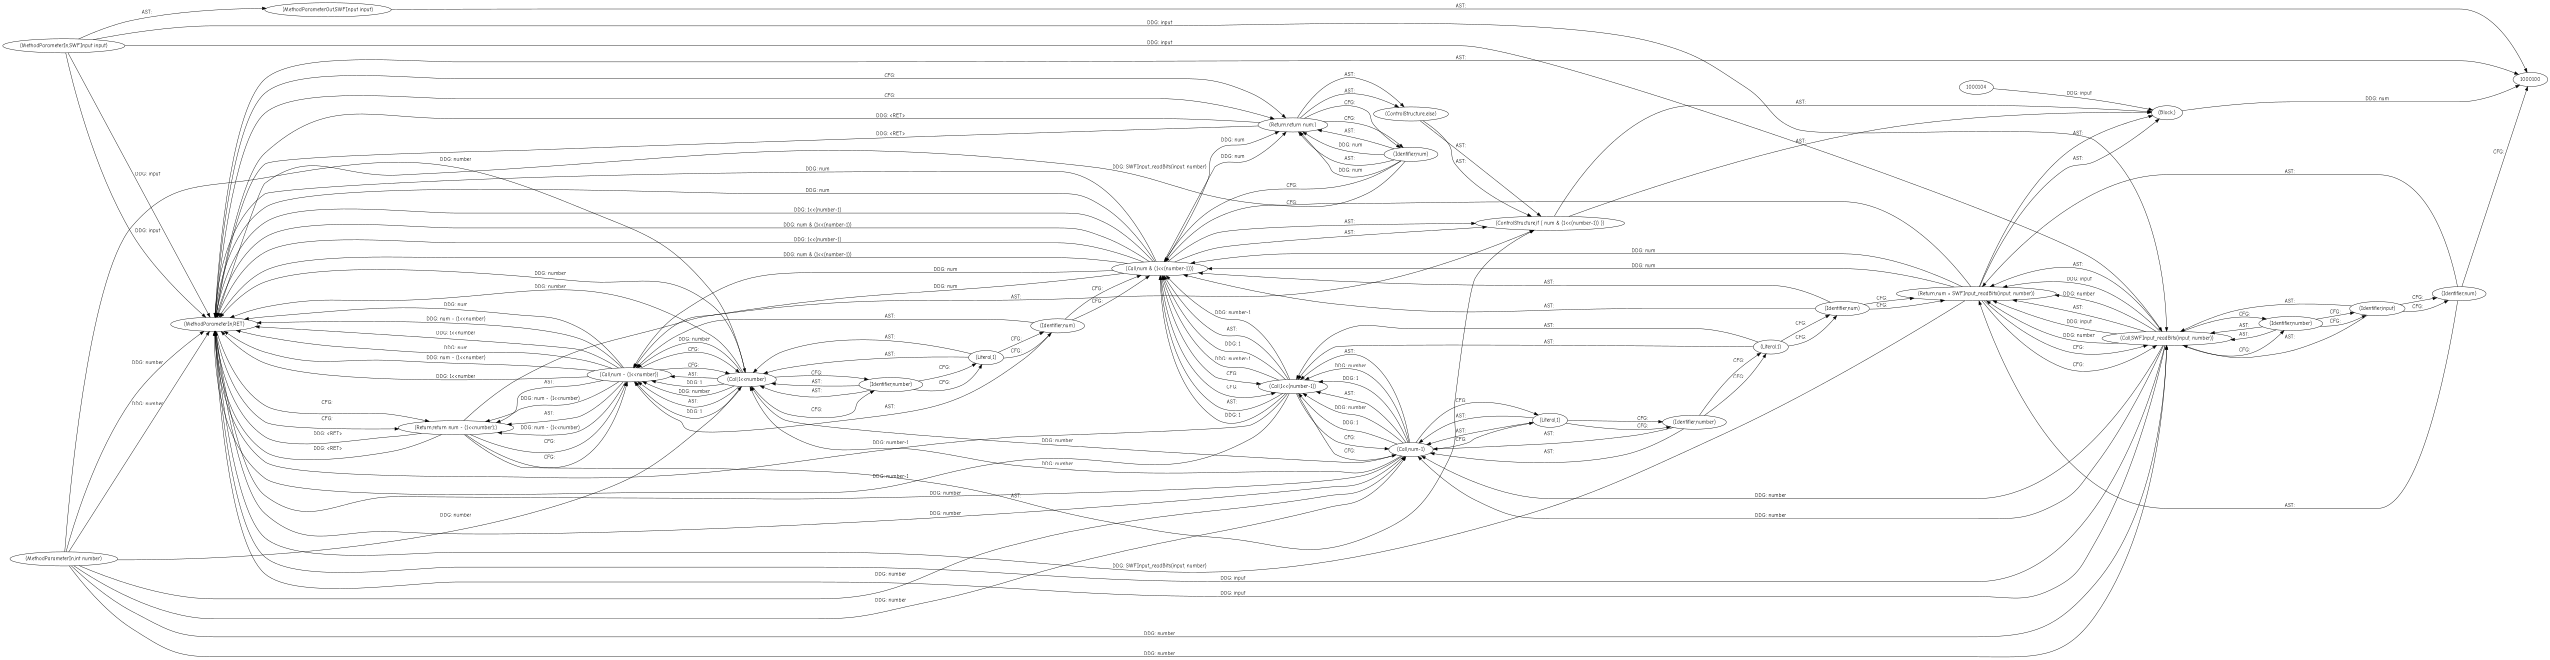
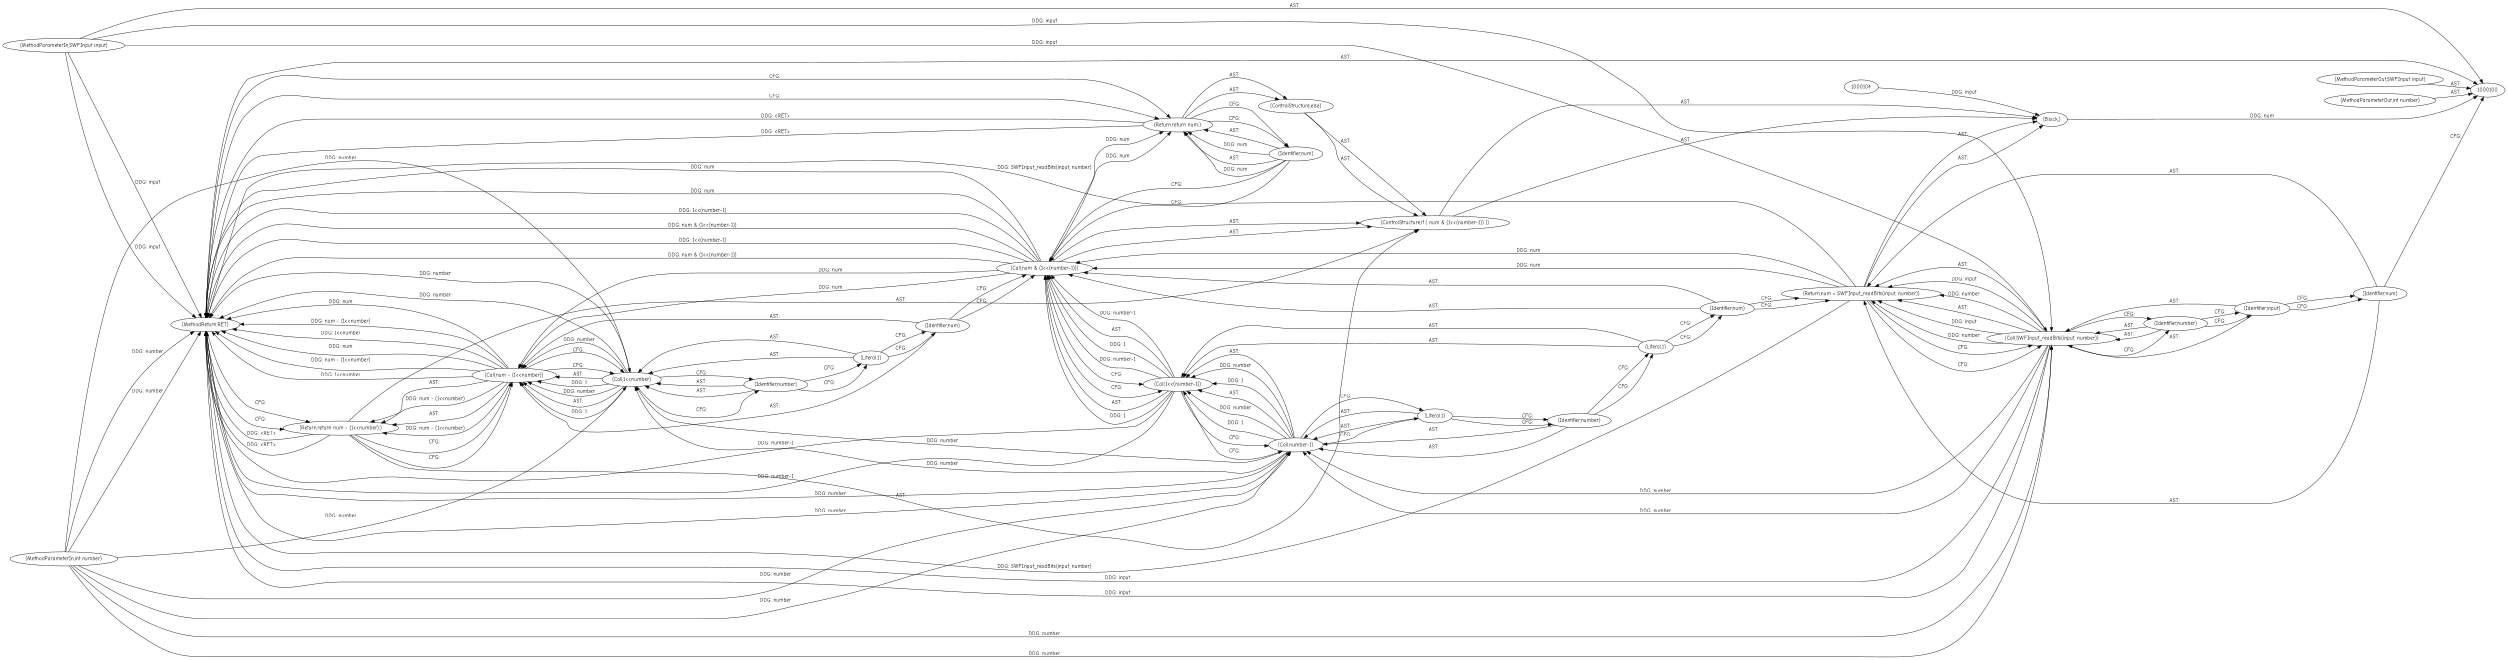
(169, 14) -> (1292, 9)
none -> (2380, 101)
(214, 324) -> (205, 325)
(1411, 450) -> (1296, 445)
